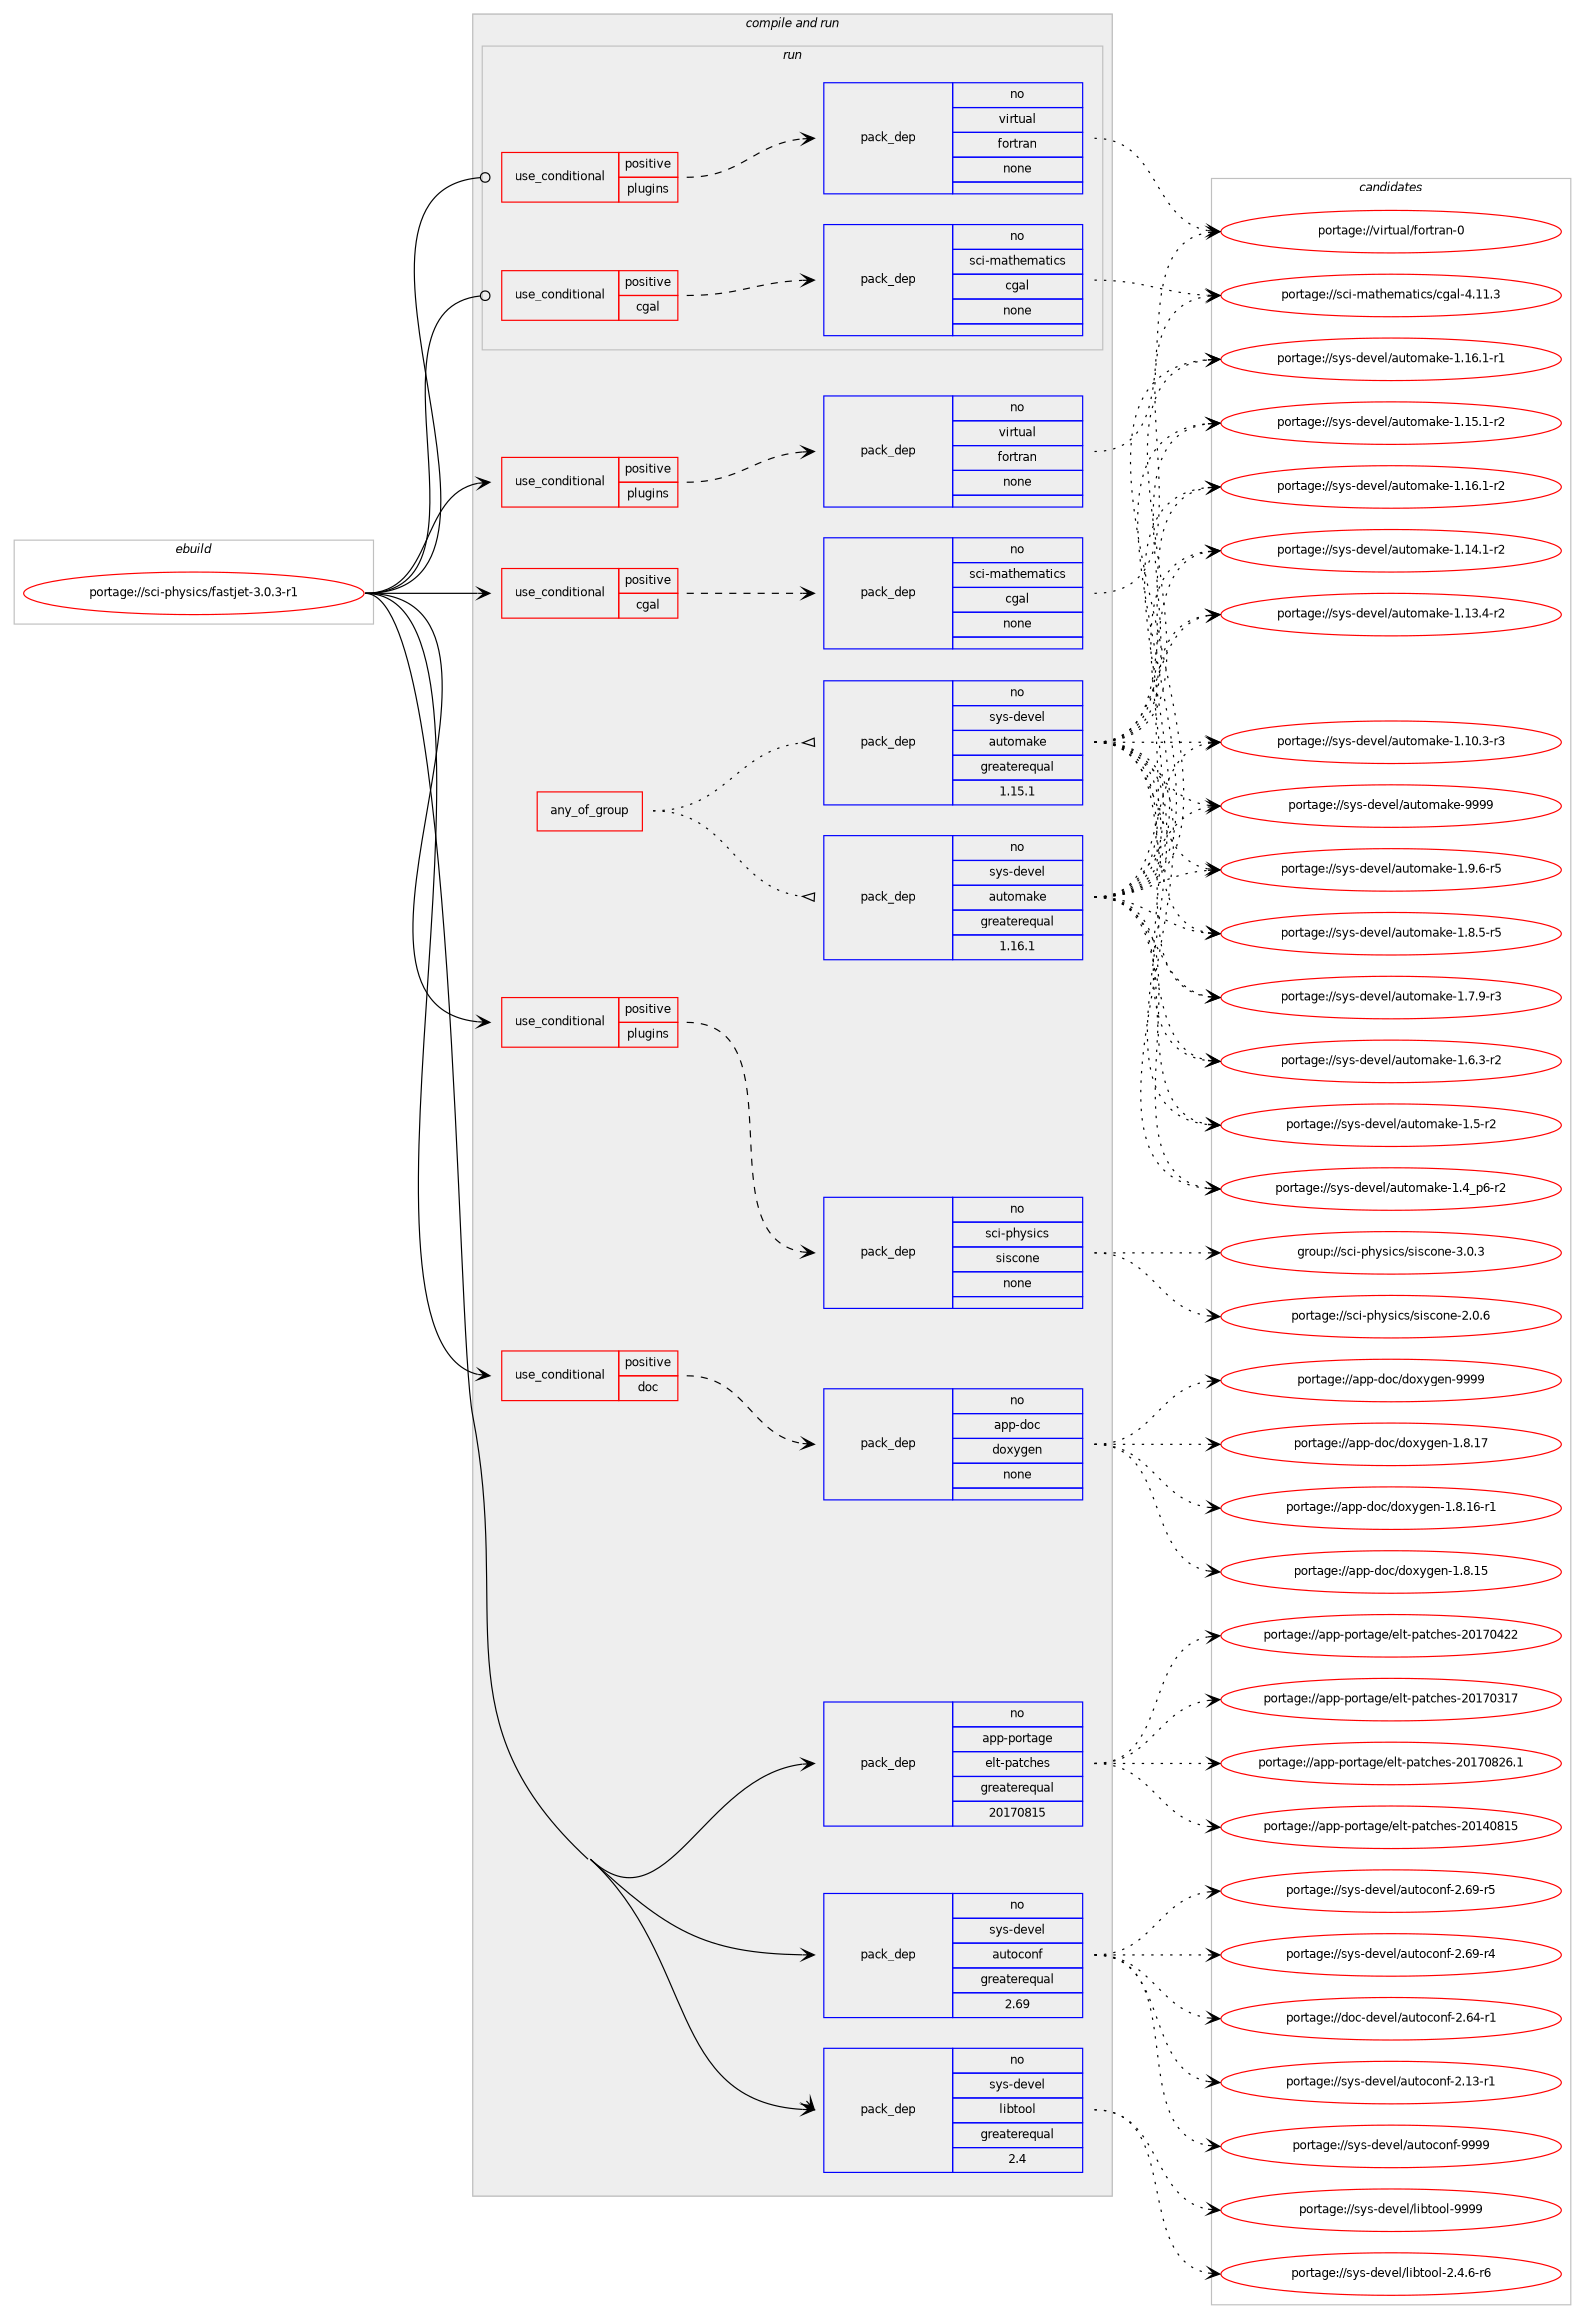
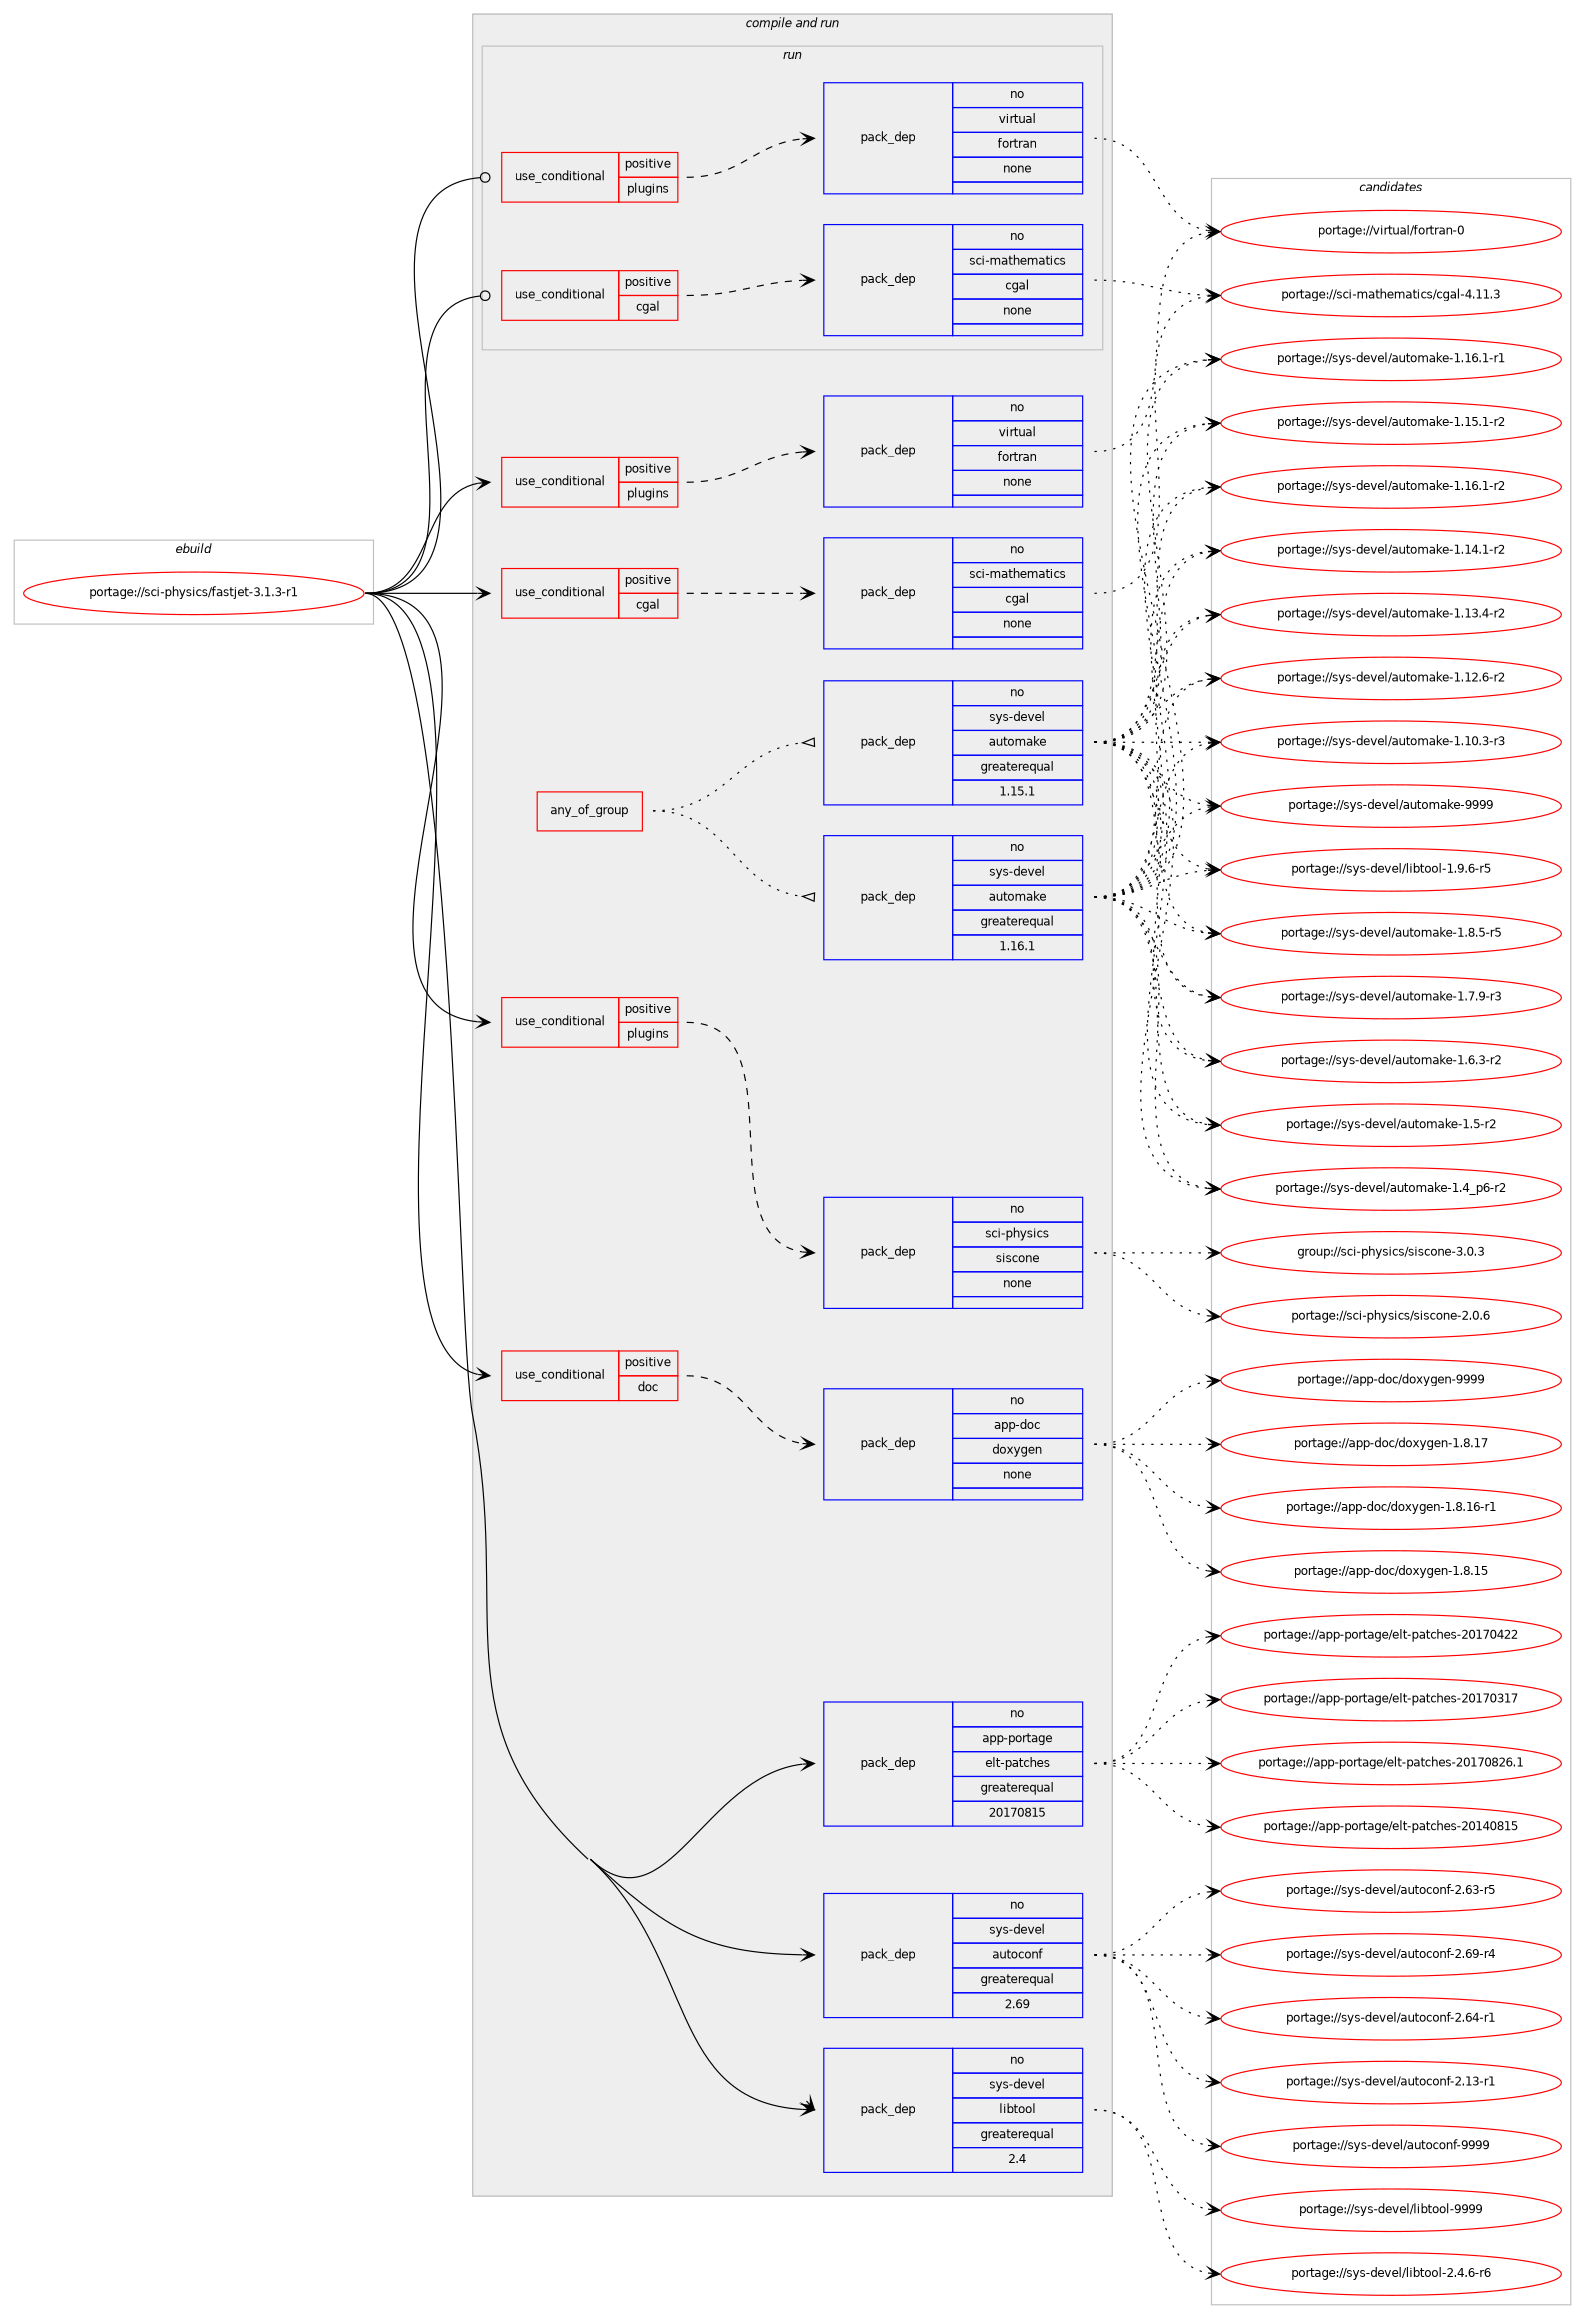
(194, 593) -> (194, 593)
none -> (1391, 678)
(1391, 870) -> (1391, 870)
(1391, 1891) -> (1391, 1891)
(1391, 2019) -> (1391, 2019)
